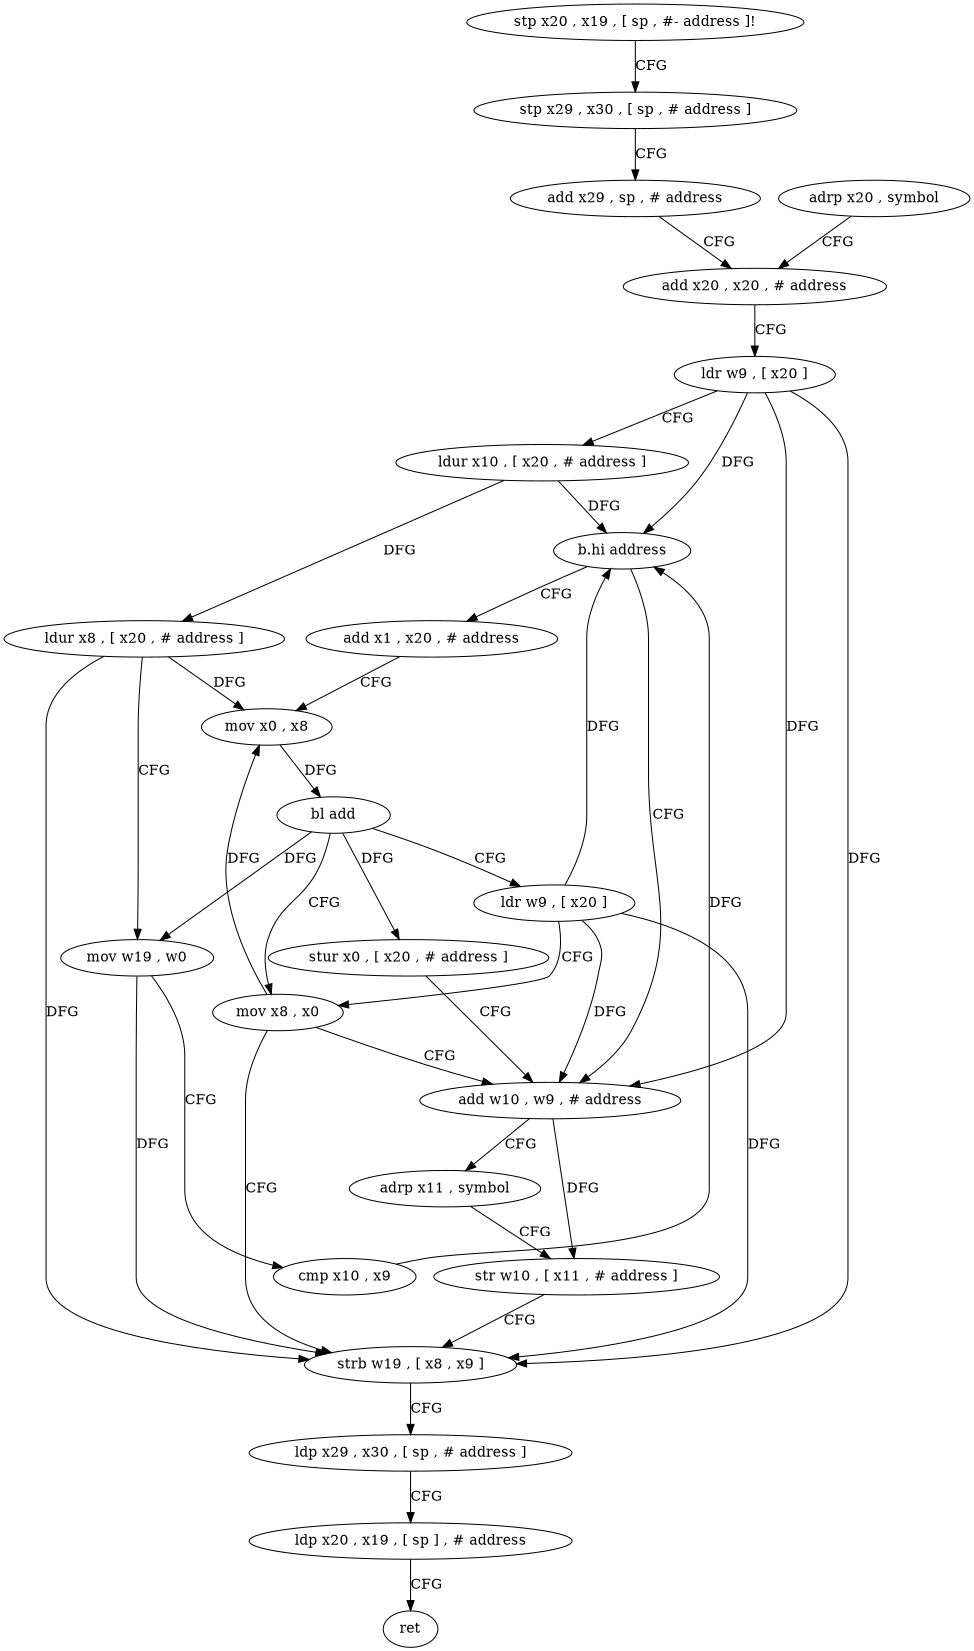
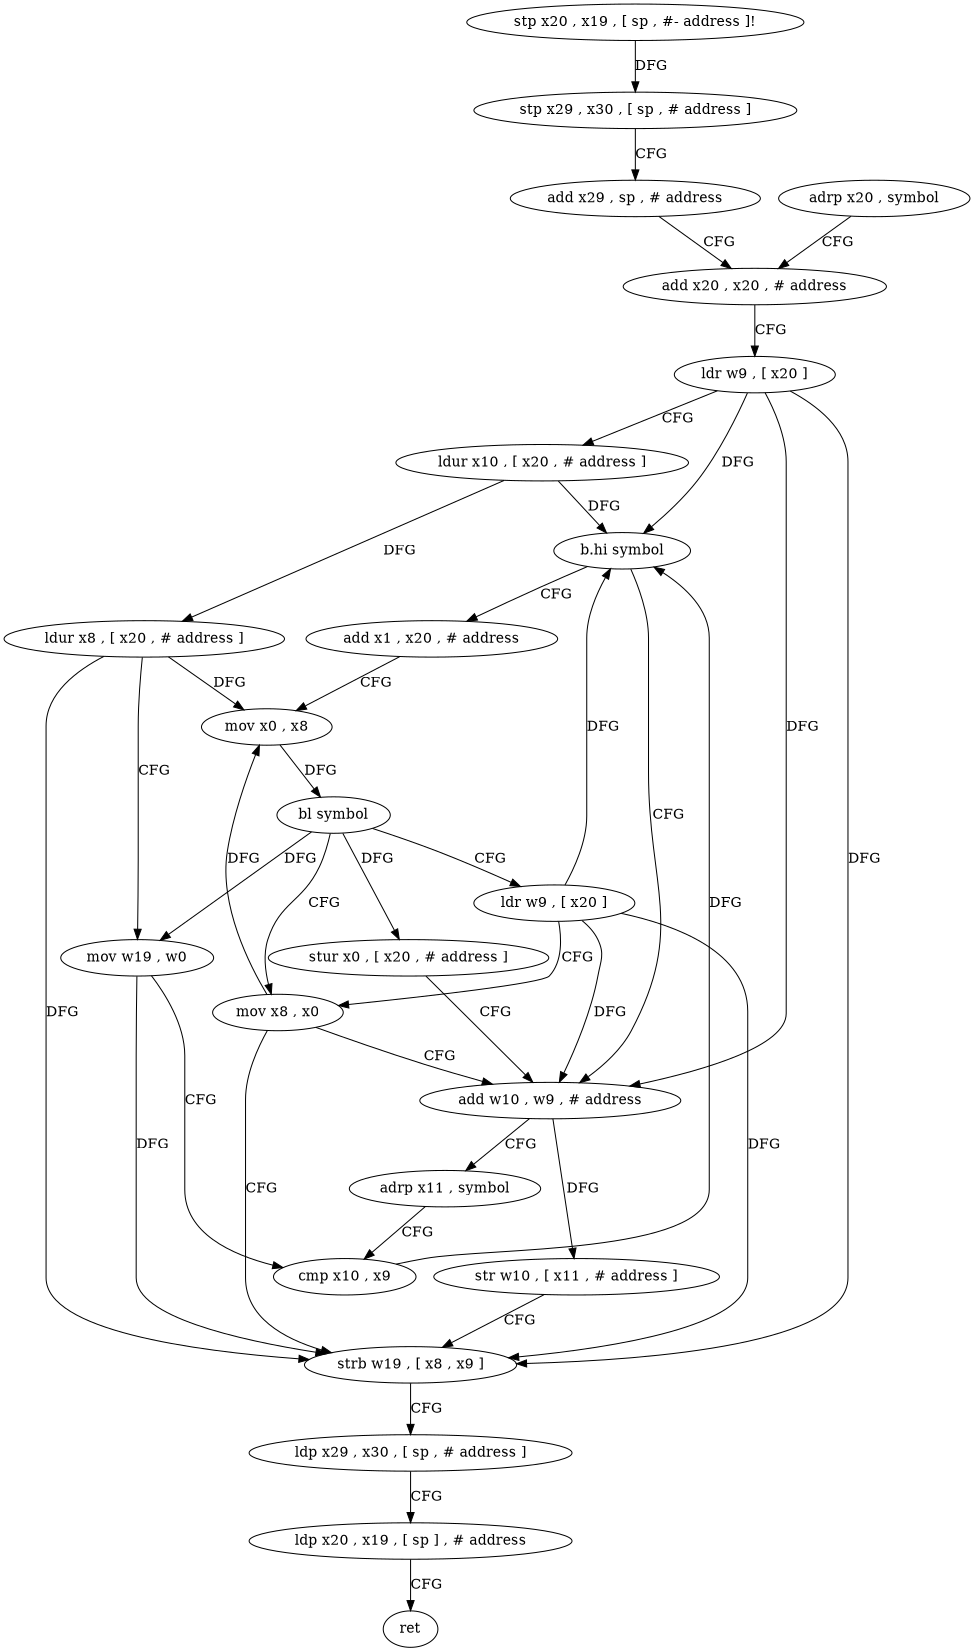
(652, 66) -> (652, 66)
(622, 551) -> (622, 551)
(334, 815) -> (334, 815)
(506, 1230) -> (399, 1230)
